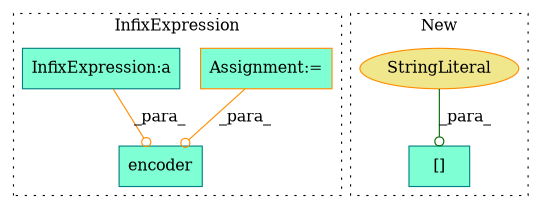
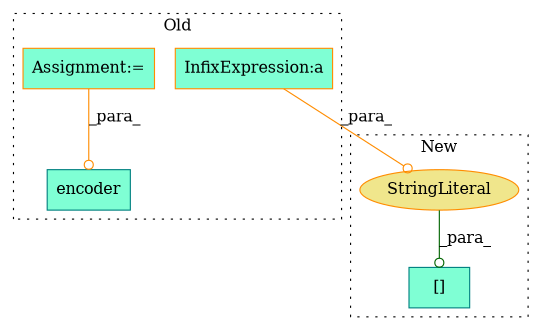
(178, 26) -> (178, 26)
(101, 69) -> (254, 69)
(128, 114) -> (335, 122)
